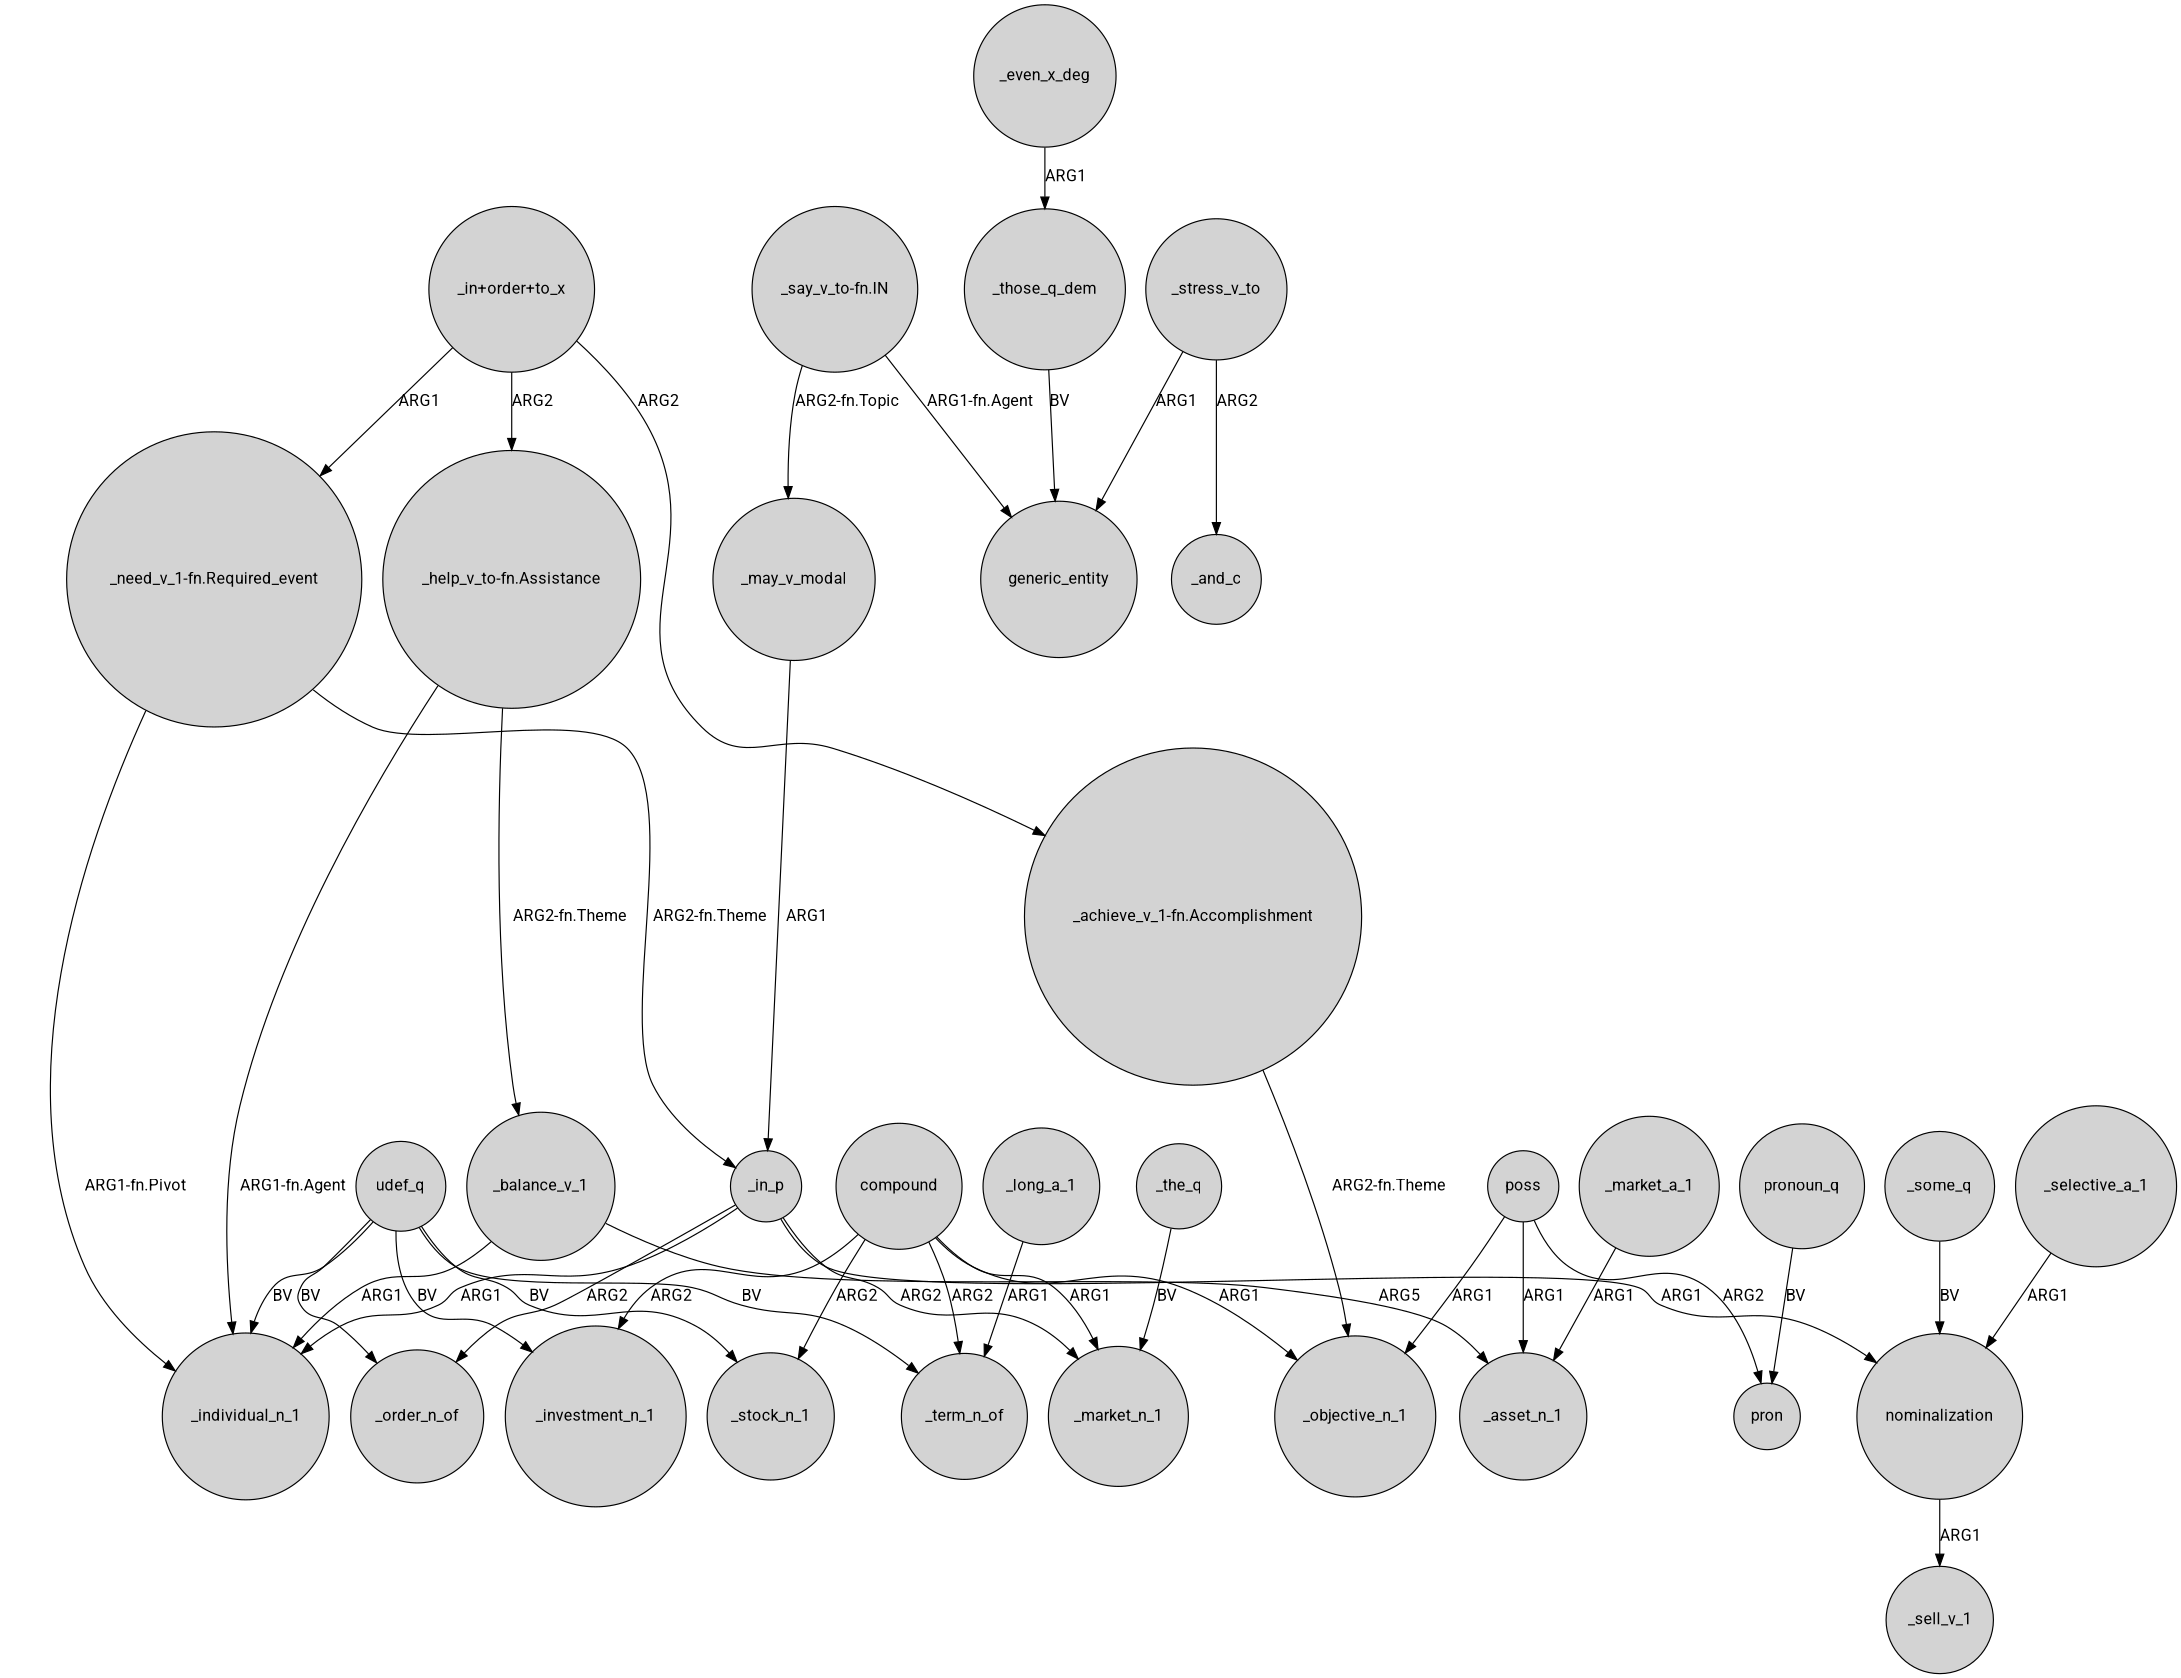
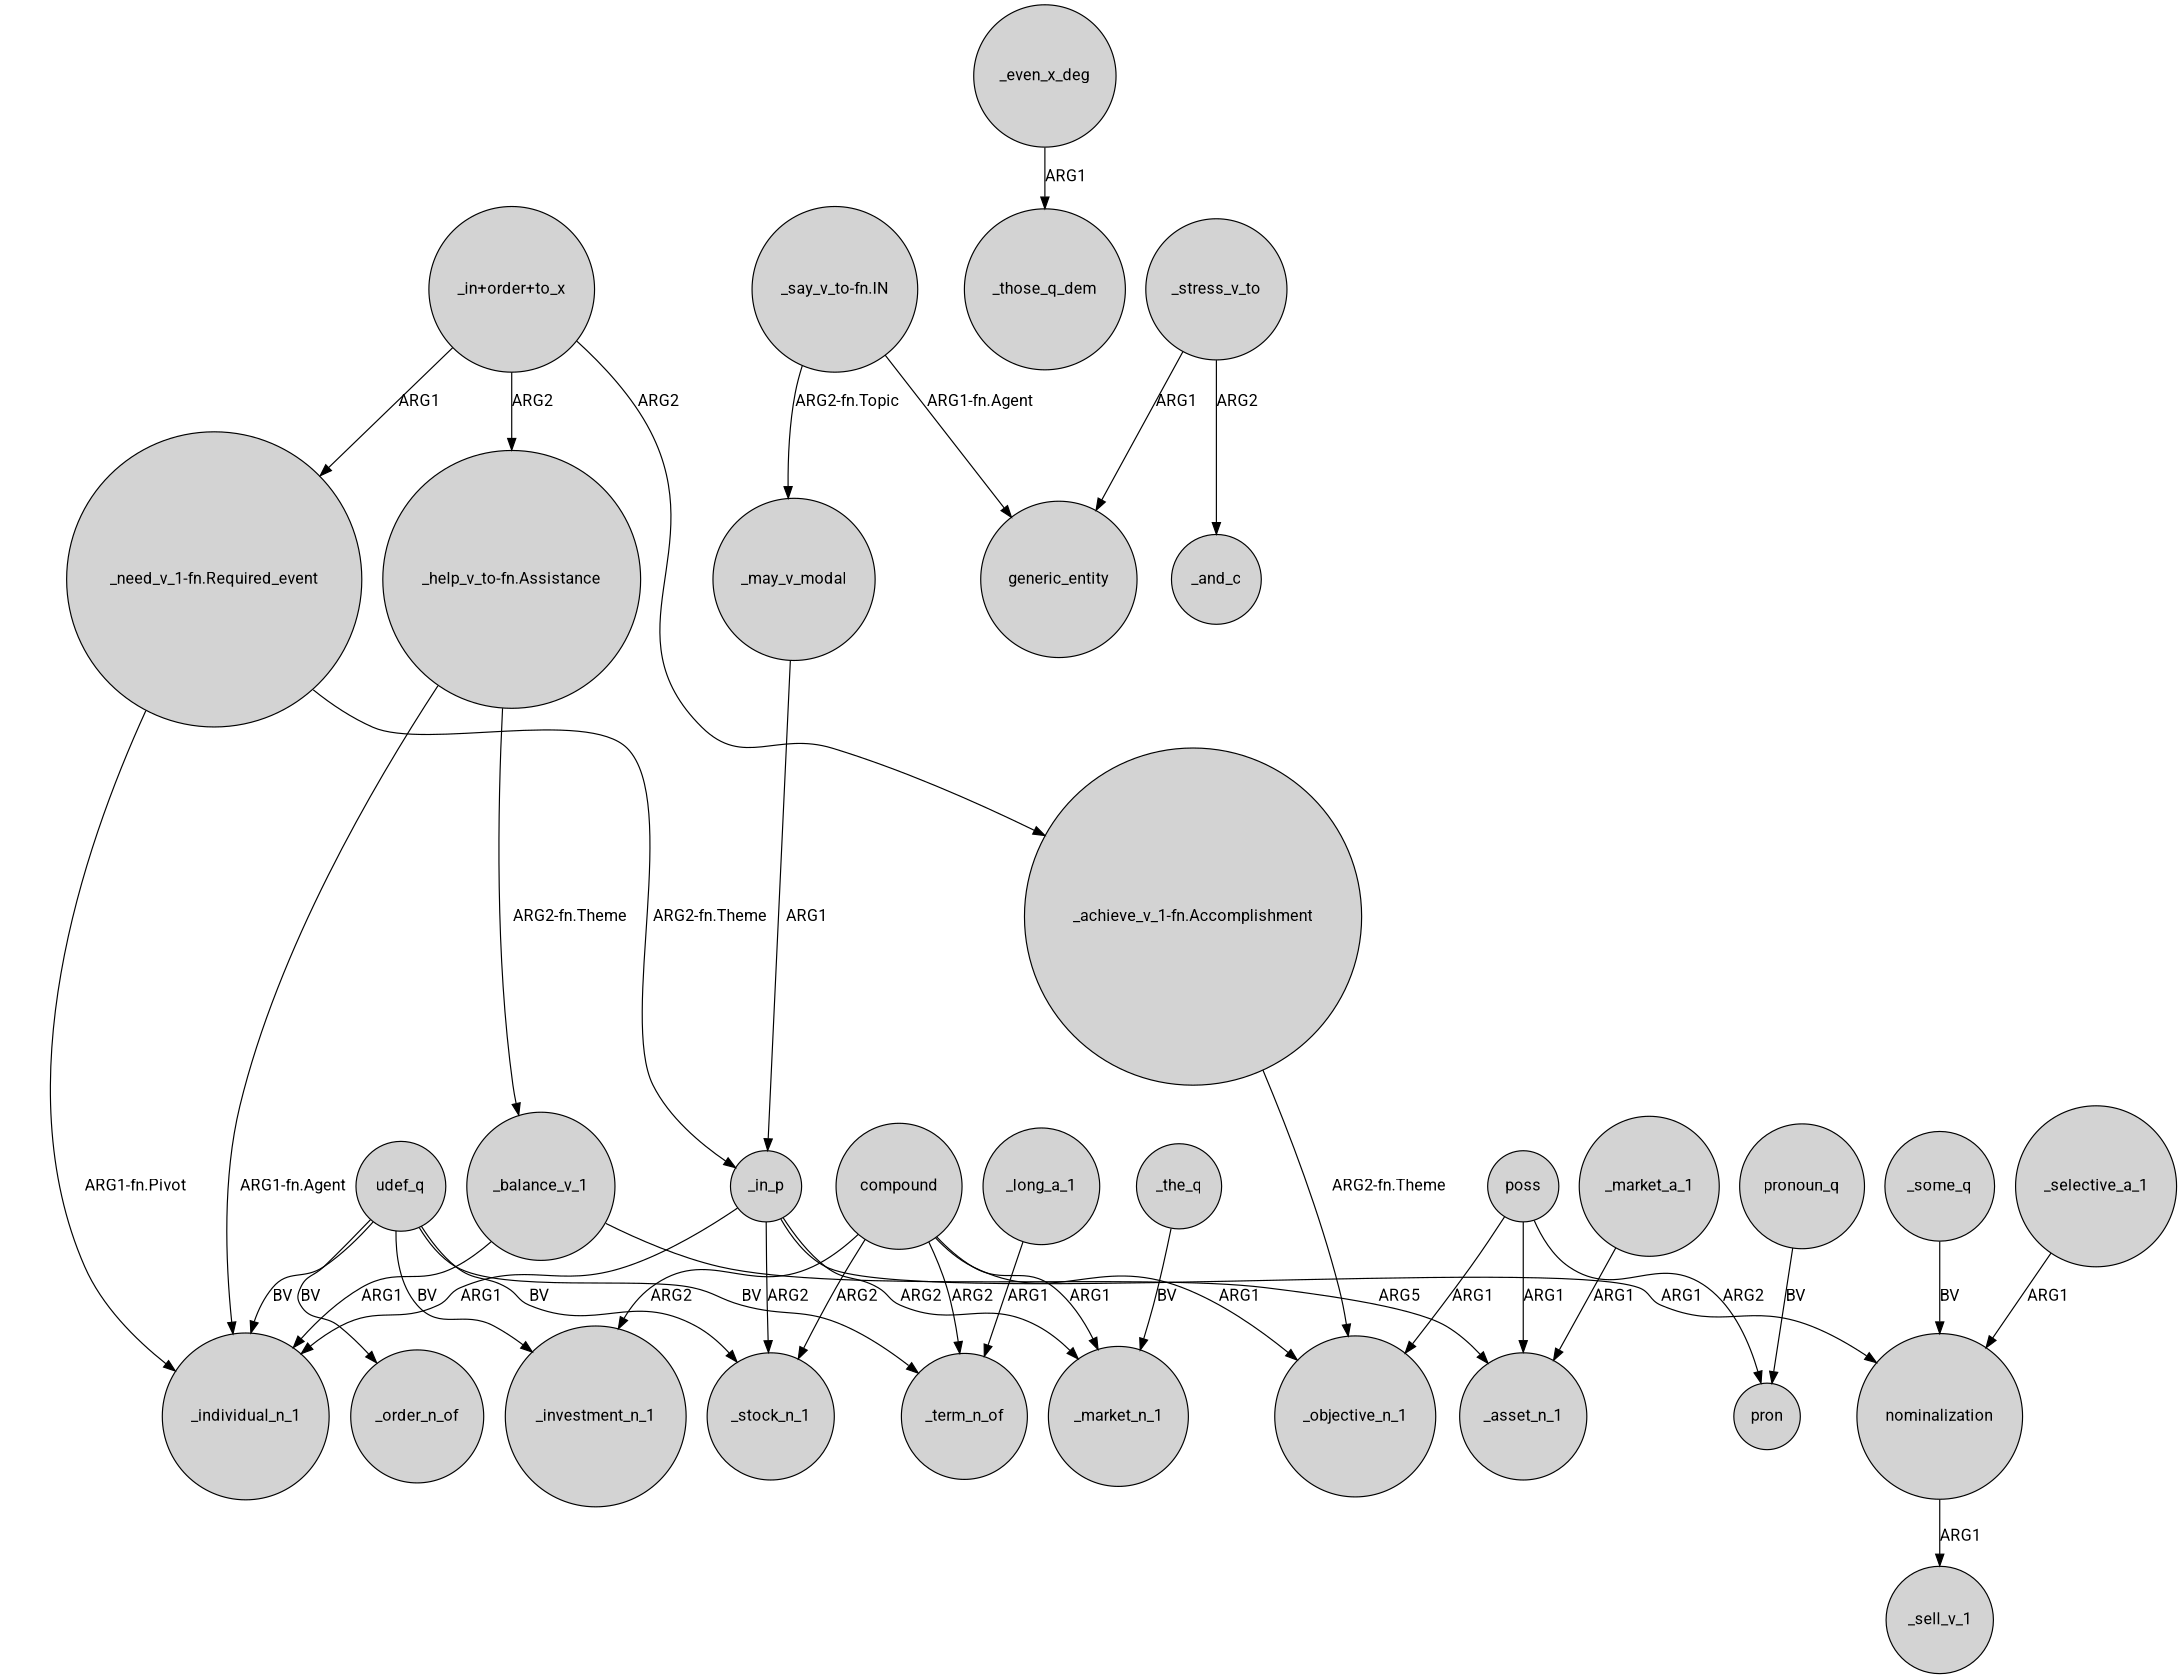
(1052, 429) -> none
(579, 1292) -> (767, 1284)
